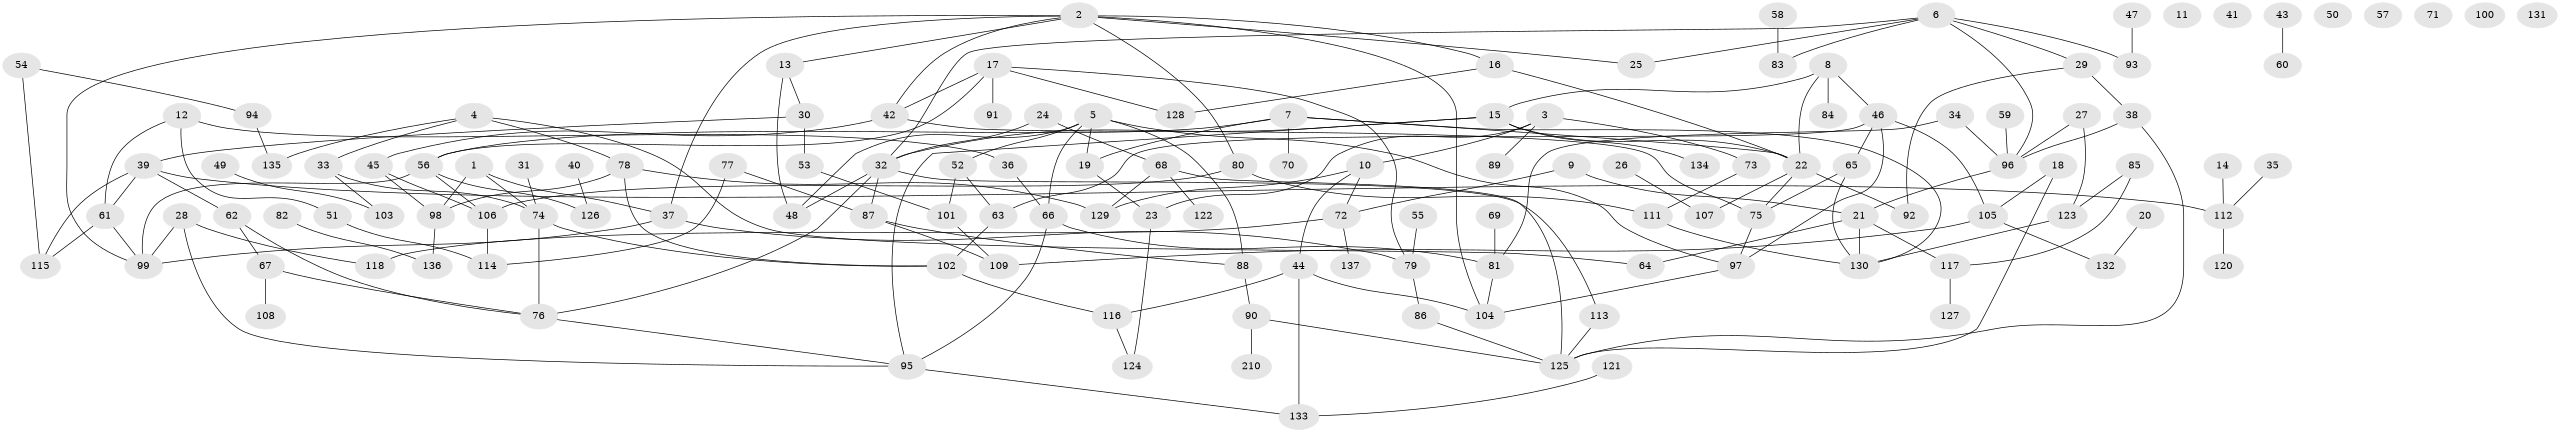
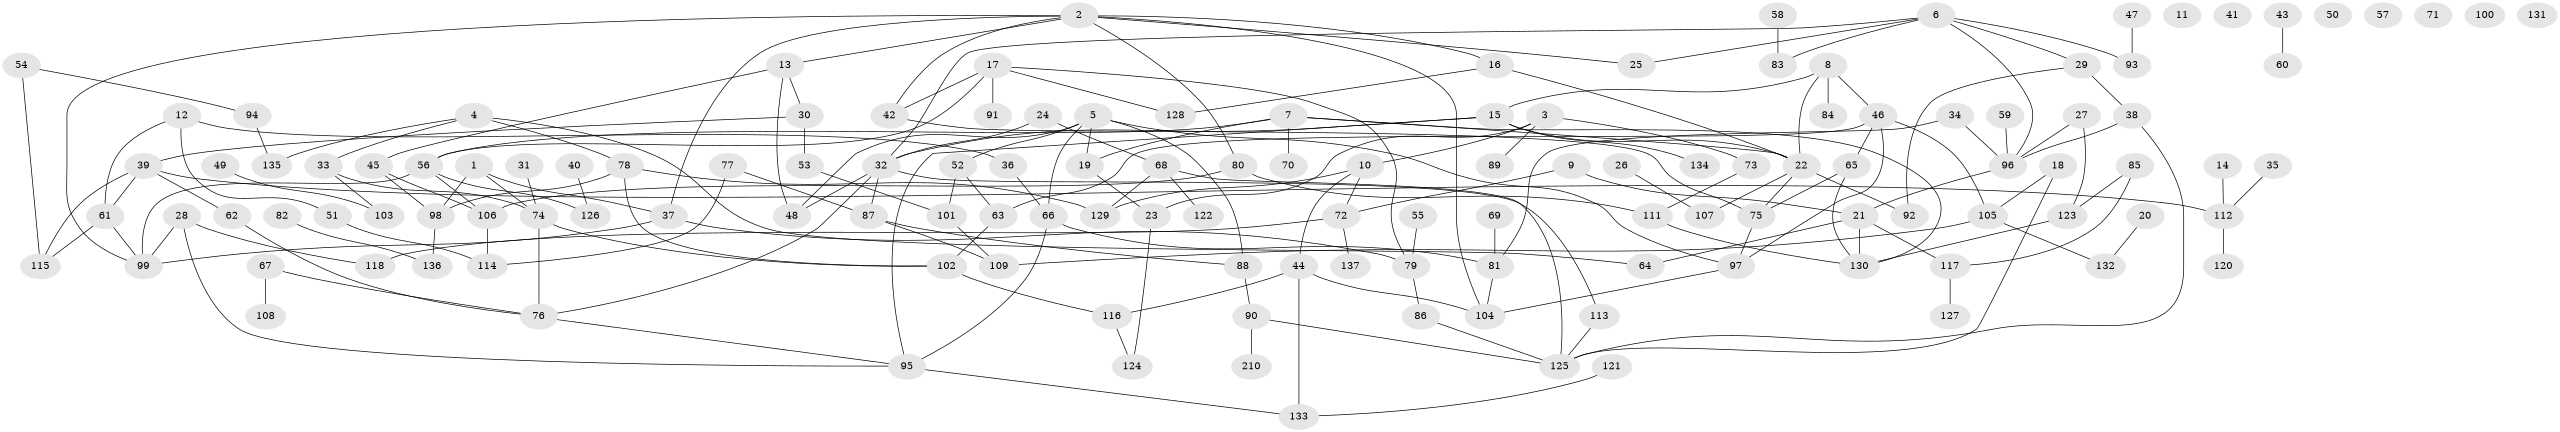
(629, 133) -> (577, 111)
(253, 247) -> none
